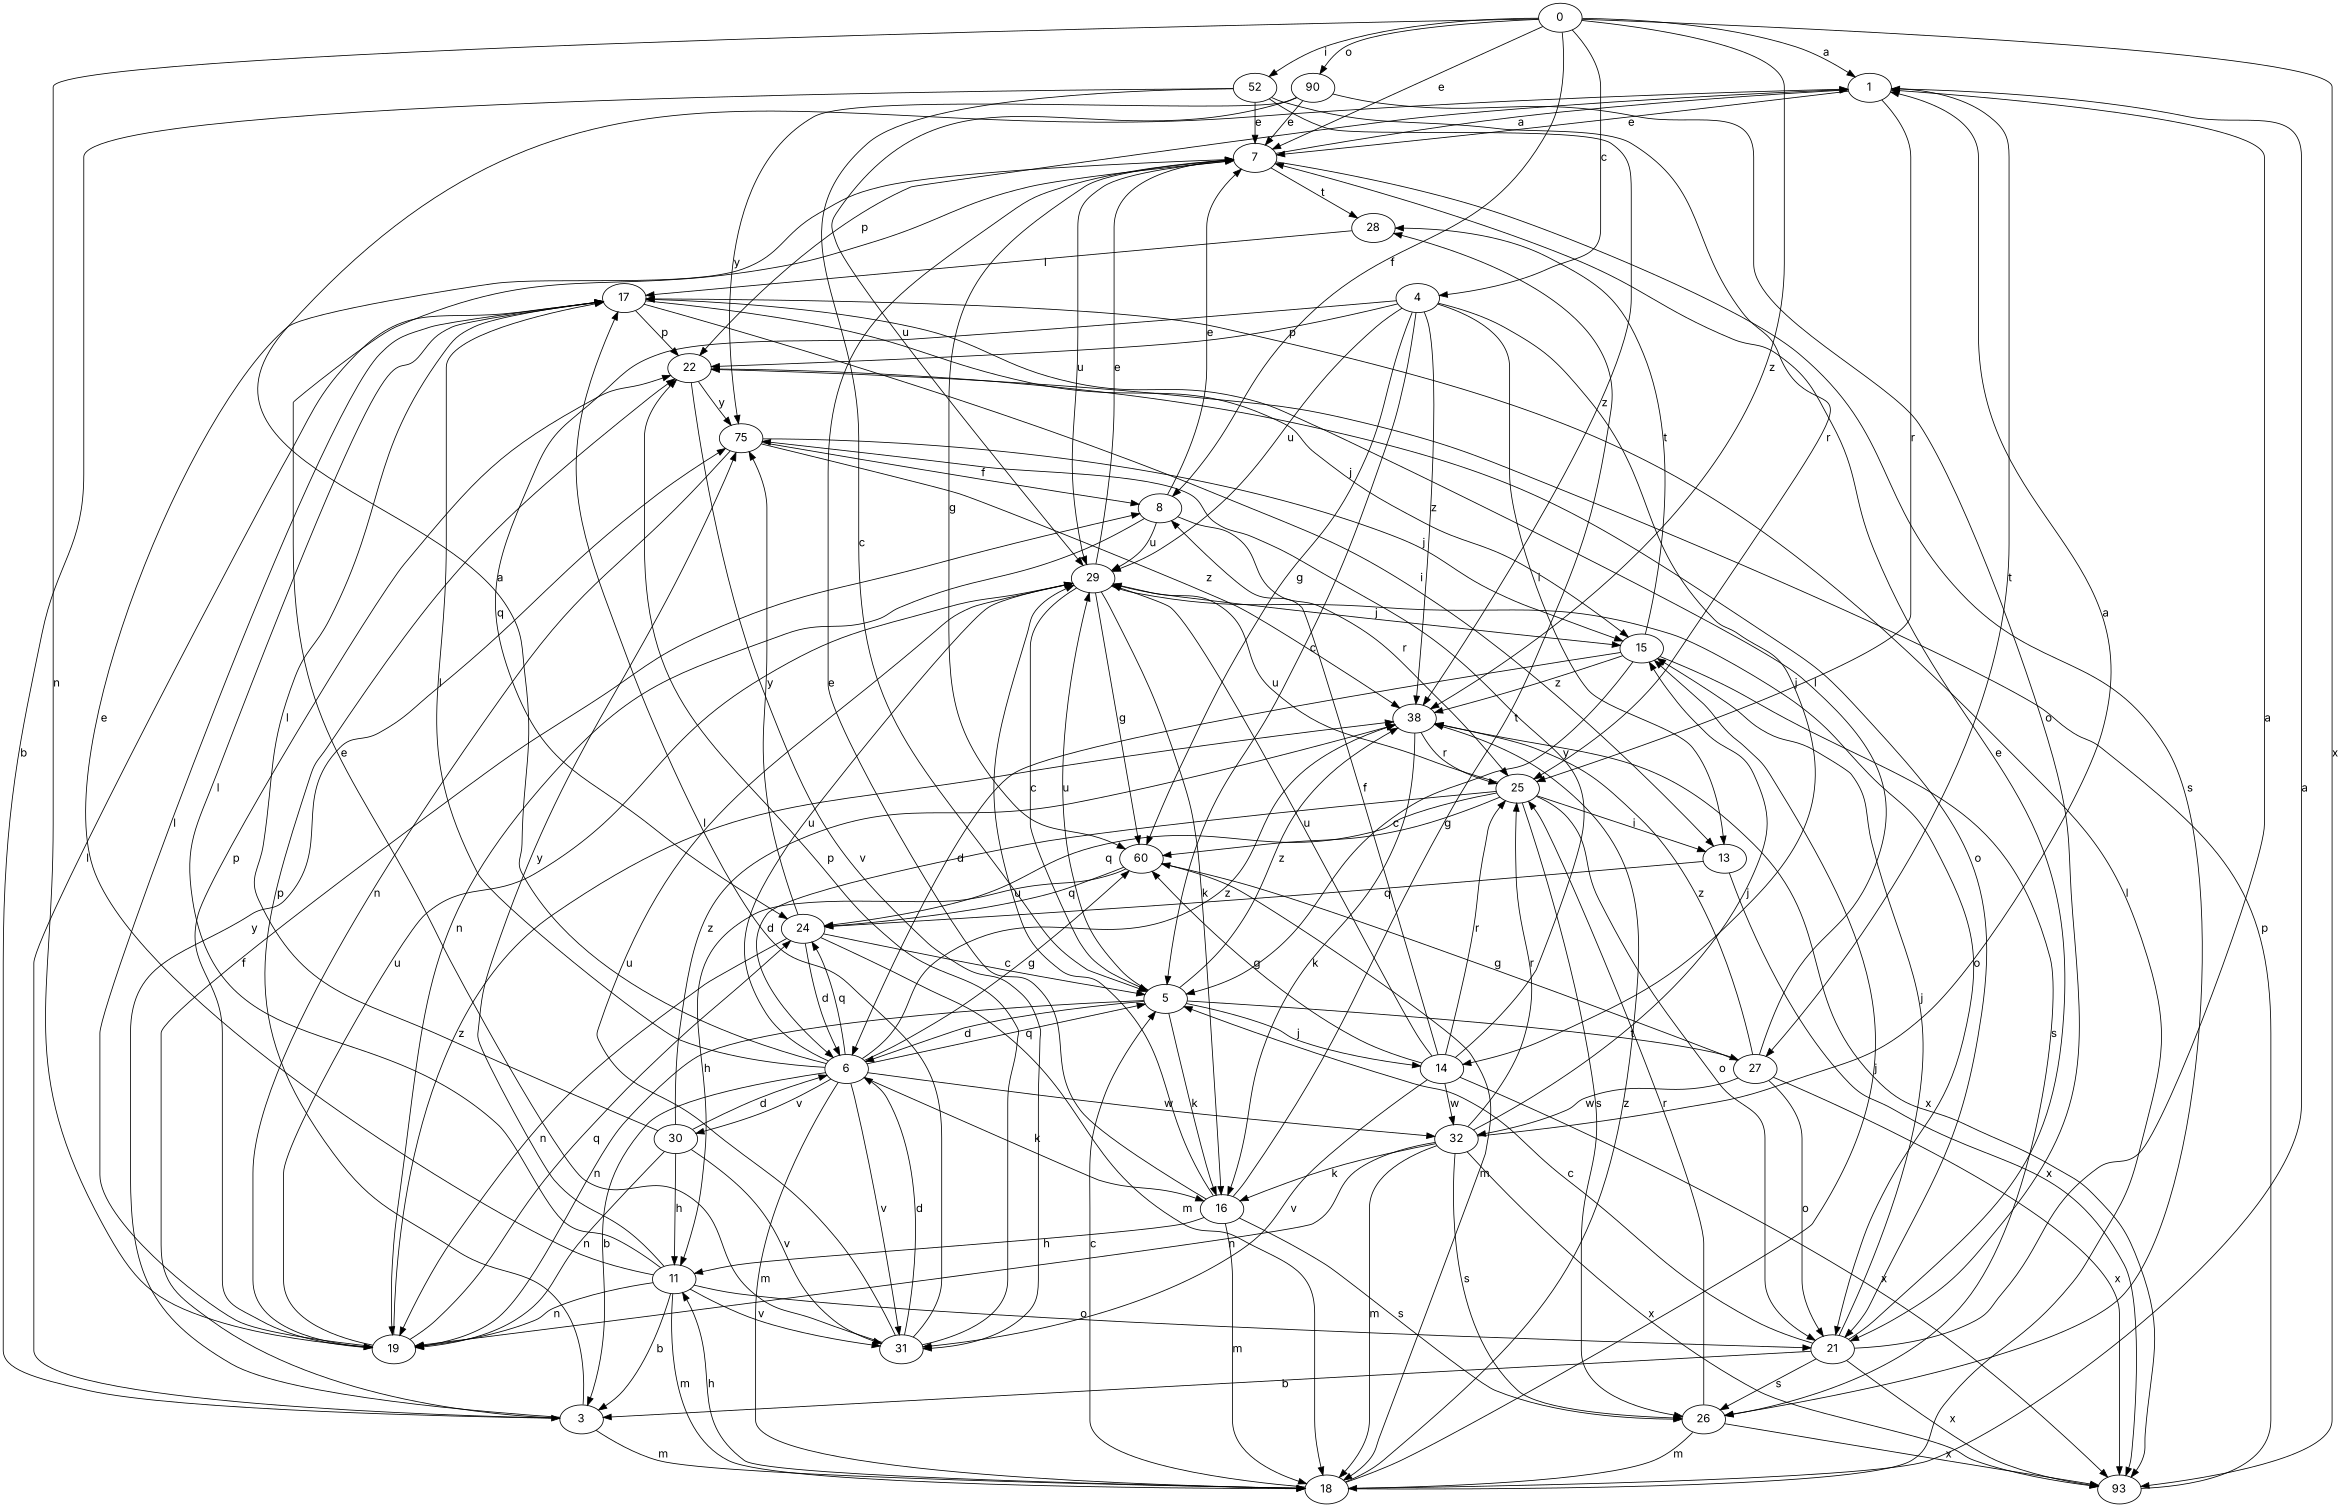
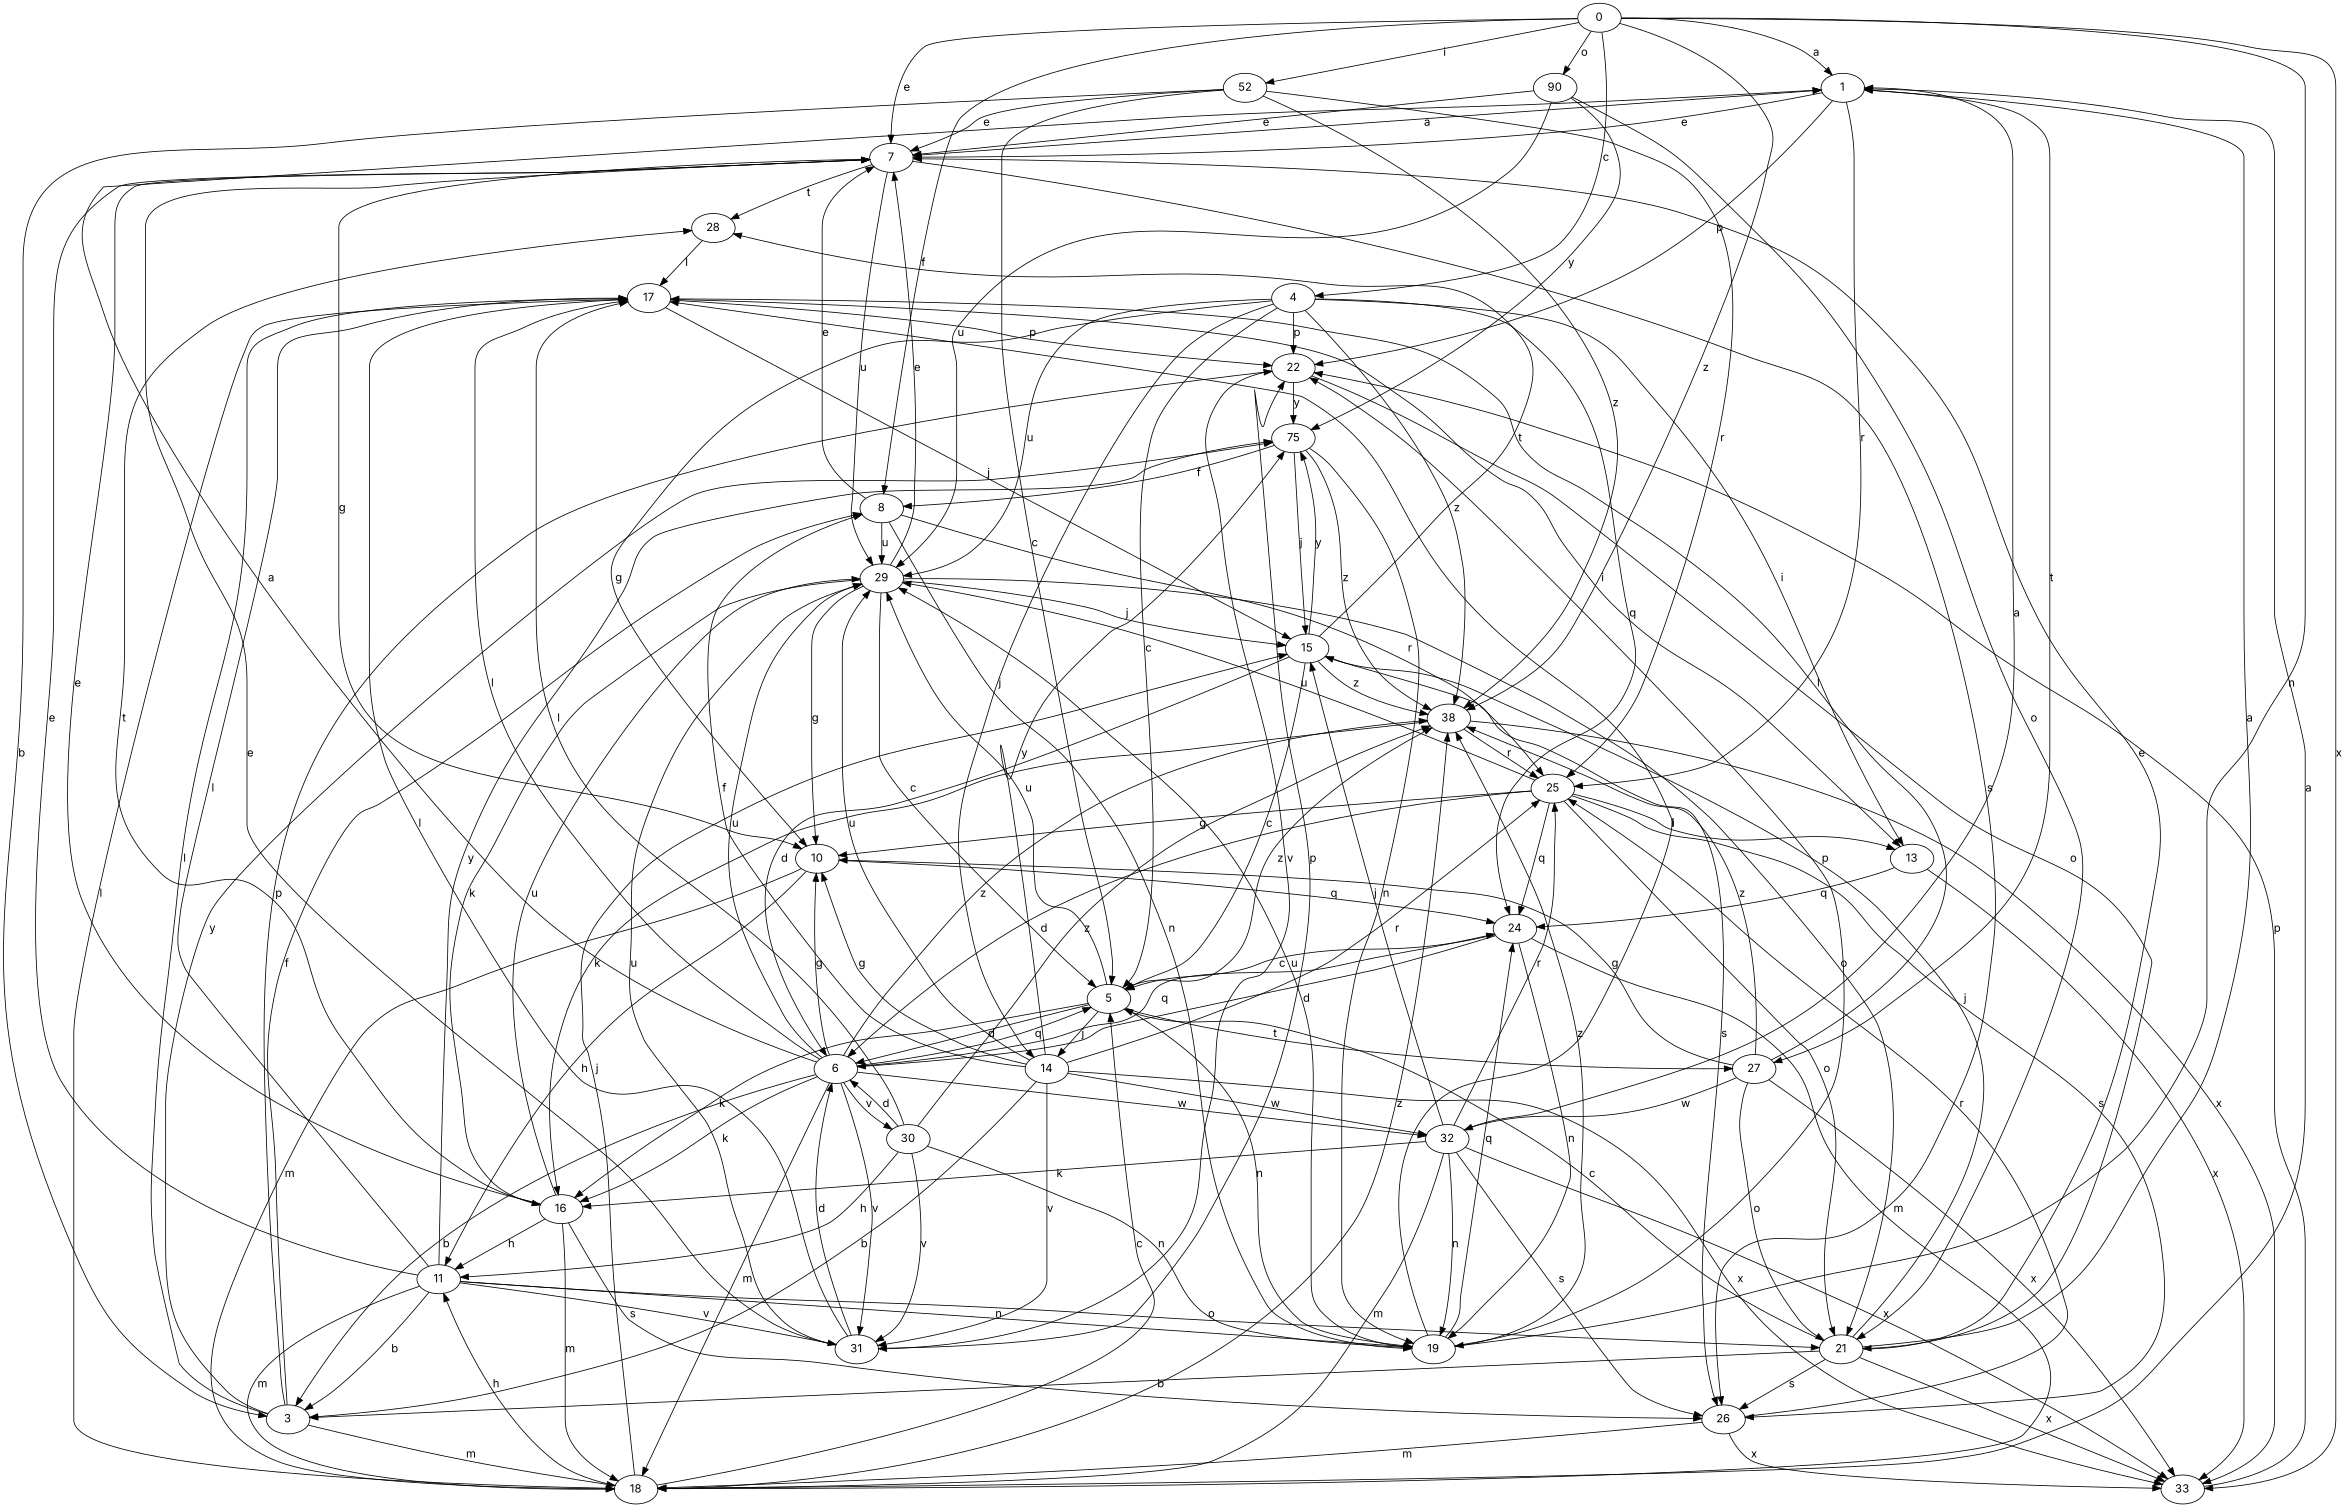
(765, 711) -> (1315, 546)
(1141, 859) -> (817, 859)
none -> (732, 1318)
(2119, 1489) -> (2183, 1489)
